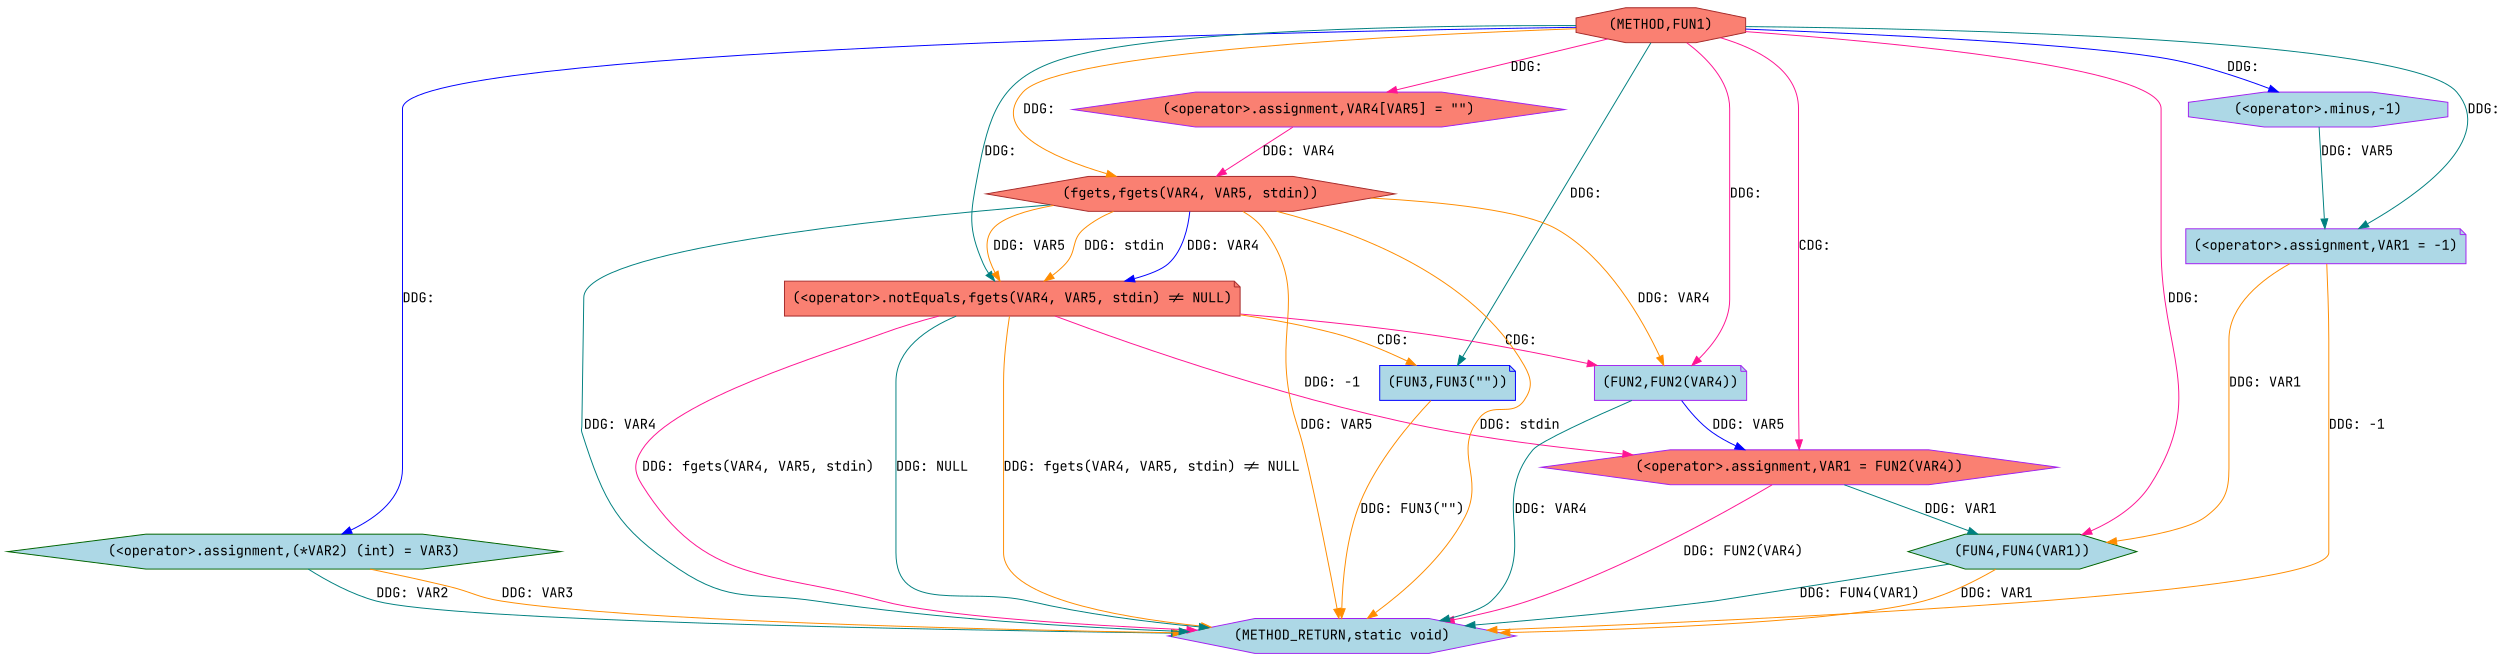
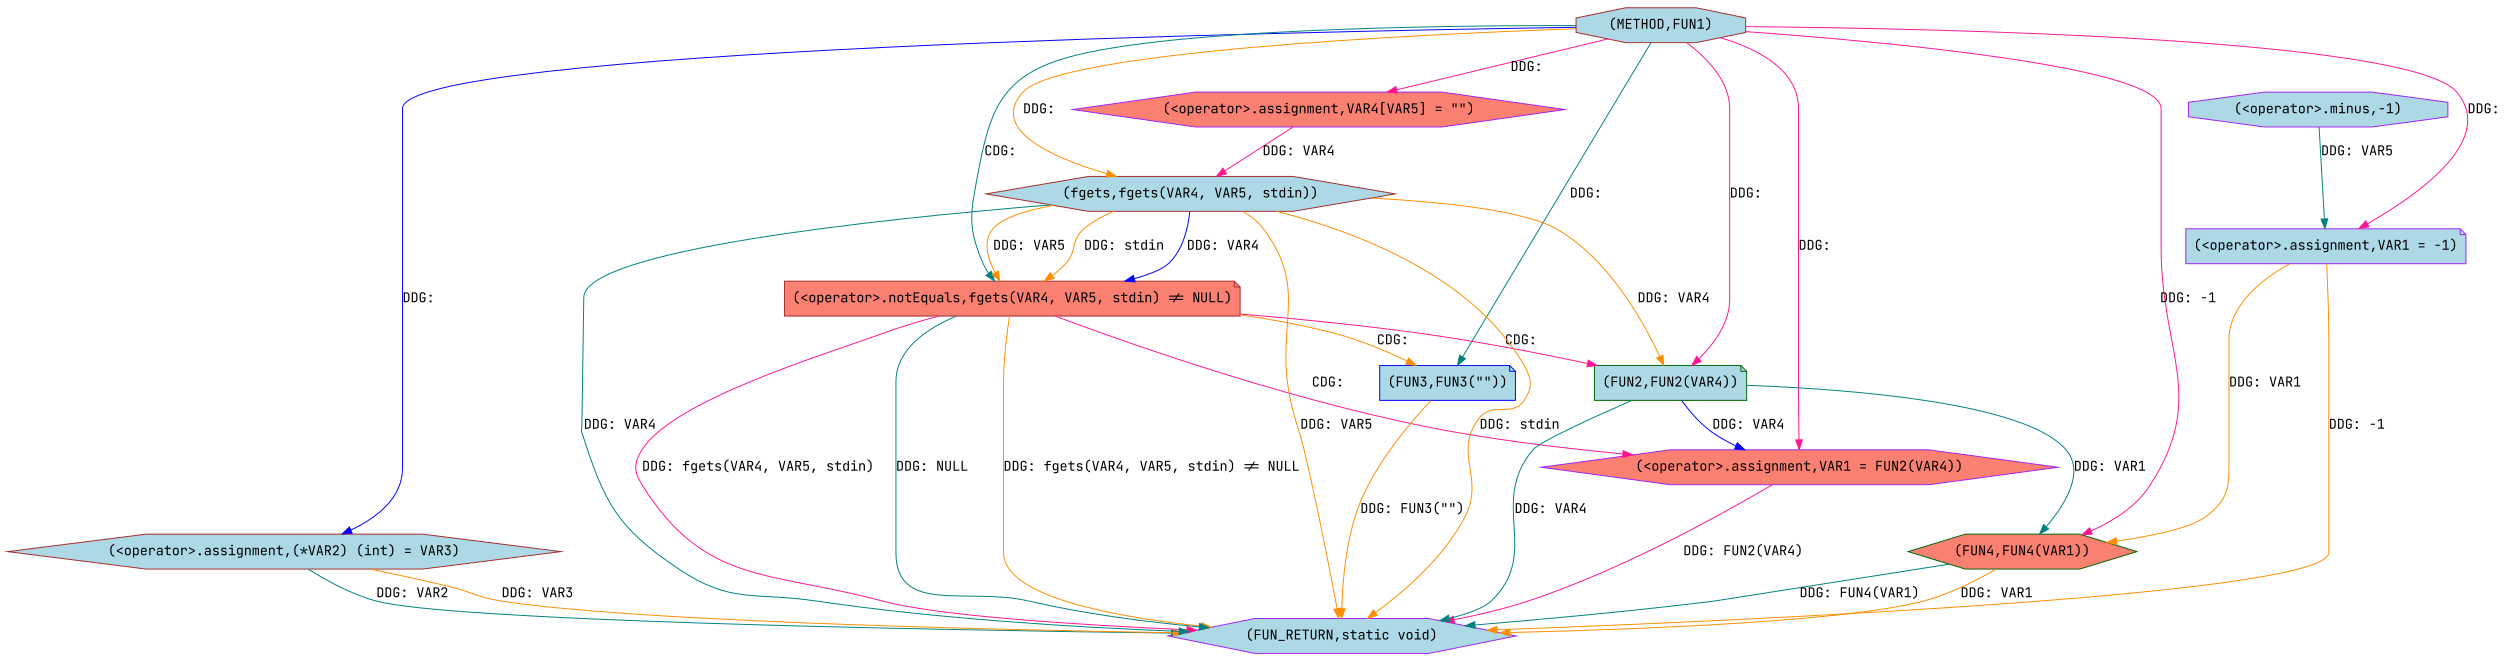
(1661, 25) -> (1661, 25)
(2010, 43) -> none
(2194, 43) -> (2194, 43)
(1005, 152) -> (1005, 152)
(1191, 194) -> (1191, 194)
(1819, 246) -> (1819, 246)
(2188, 299) -> (2188, 299)
(1332, 383) -> (1332, 383)
(1671, 383) -> (1671, 383)
(1749, 425) -> (1749, 425)
(1906, 508) -> (1954, 406)
(284, 552) -> (284, 552)
(2022, 552) -> (2022, 552)
(1342, 636) -> (1342, 636)
